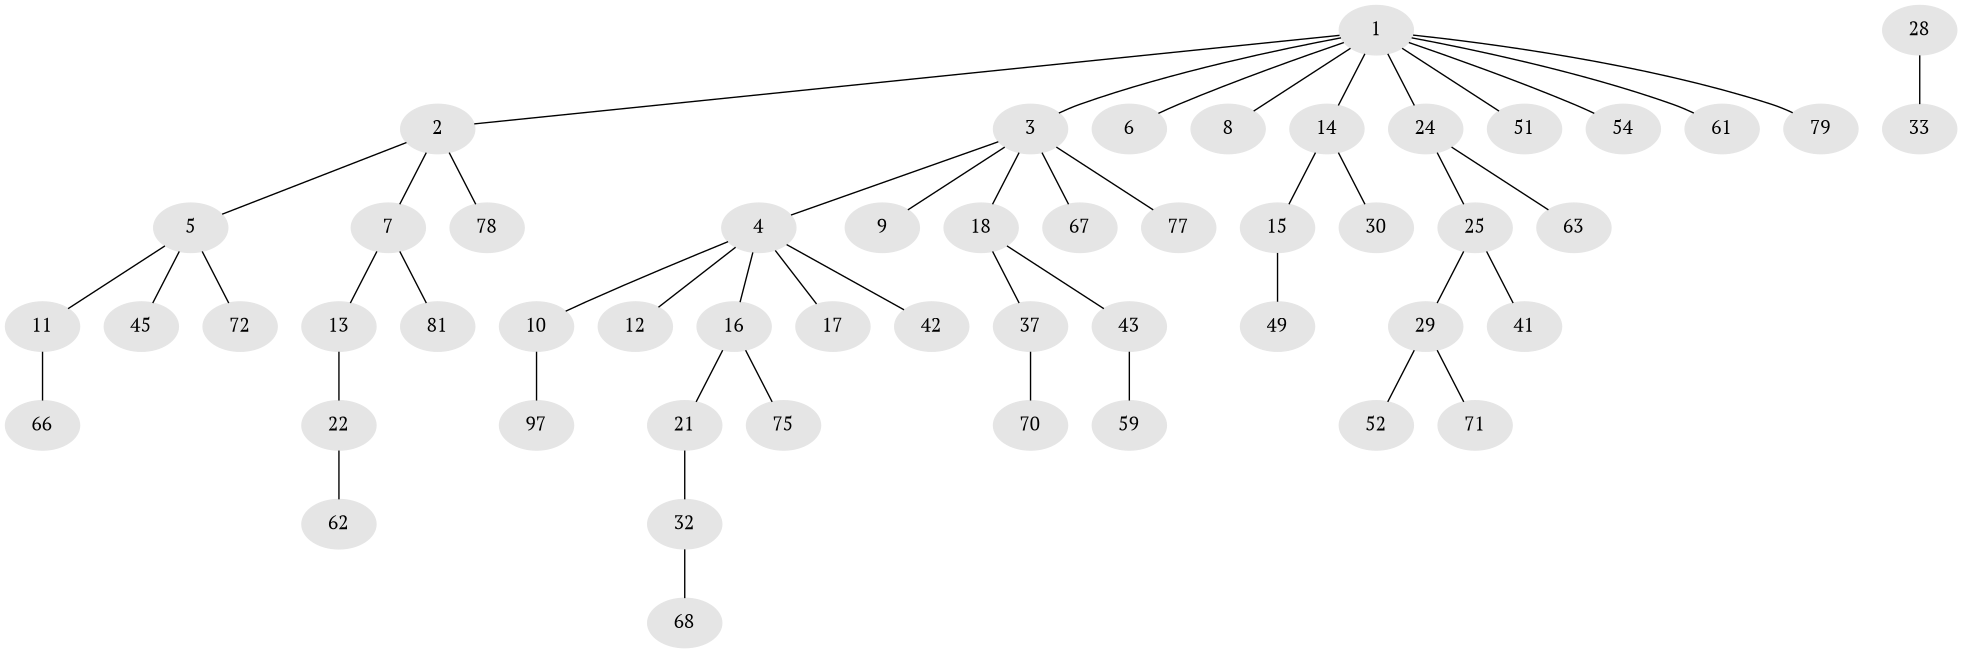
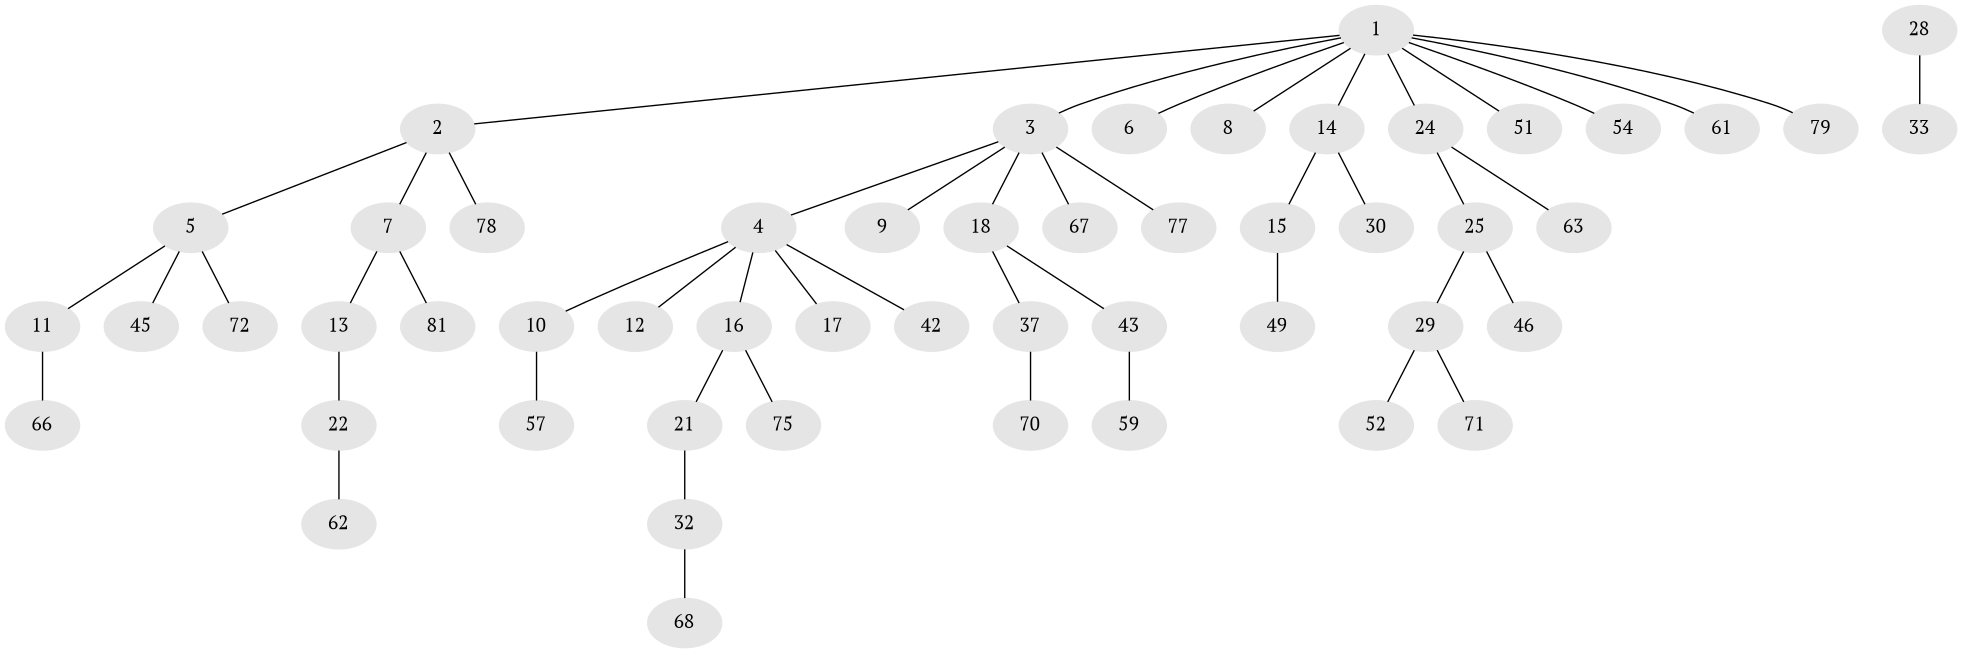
(1525, 327) -> (1525, 327)
(537, 425) -> (537, 425)
